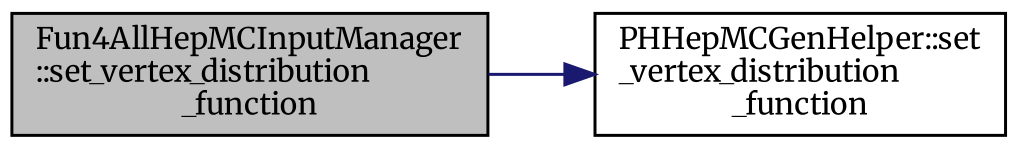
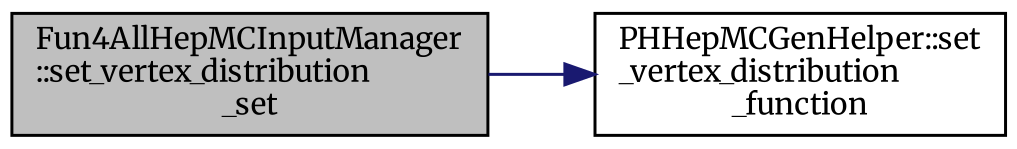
(250, 74) -> (250, 74)
